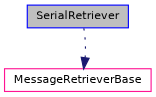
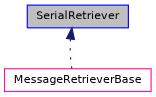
(85, 43) -> (70, 54)
